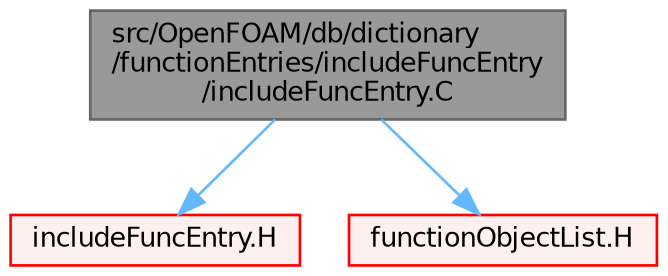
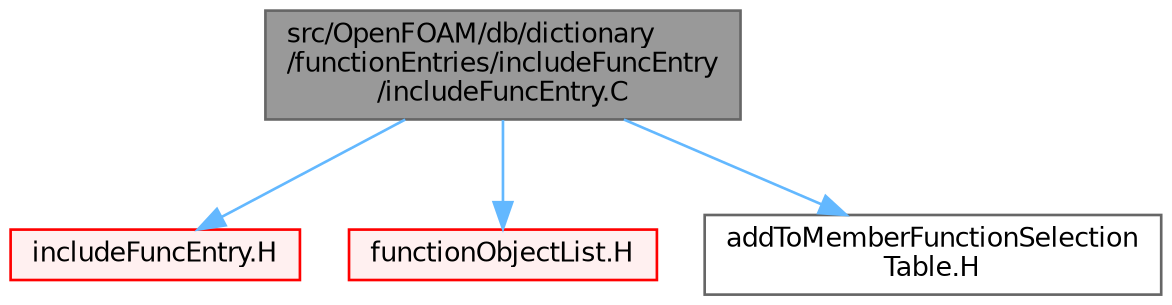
none -> (933, 255)
